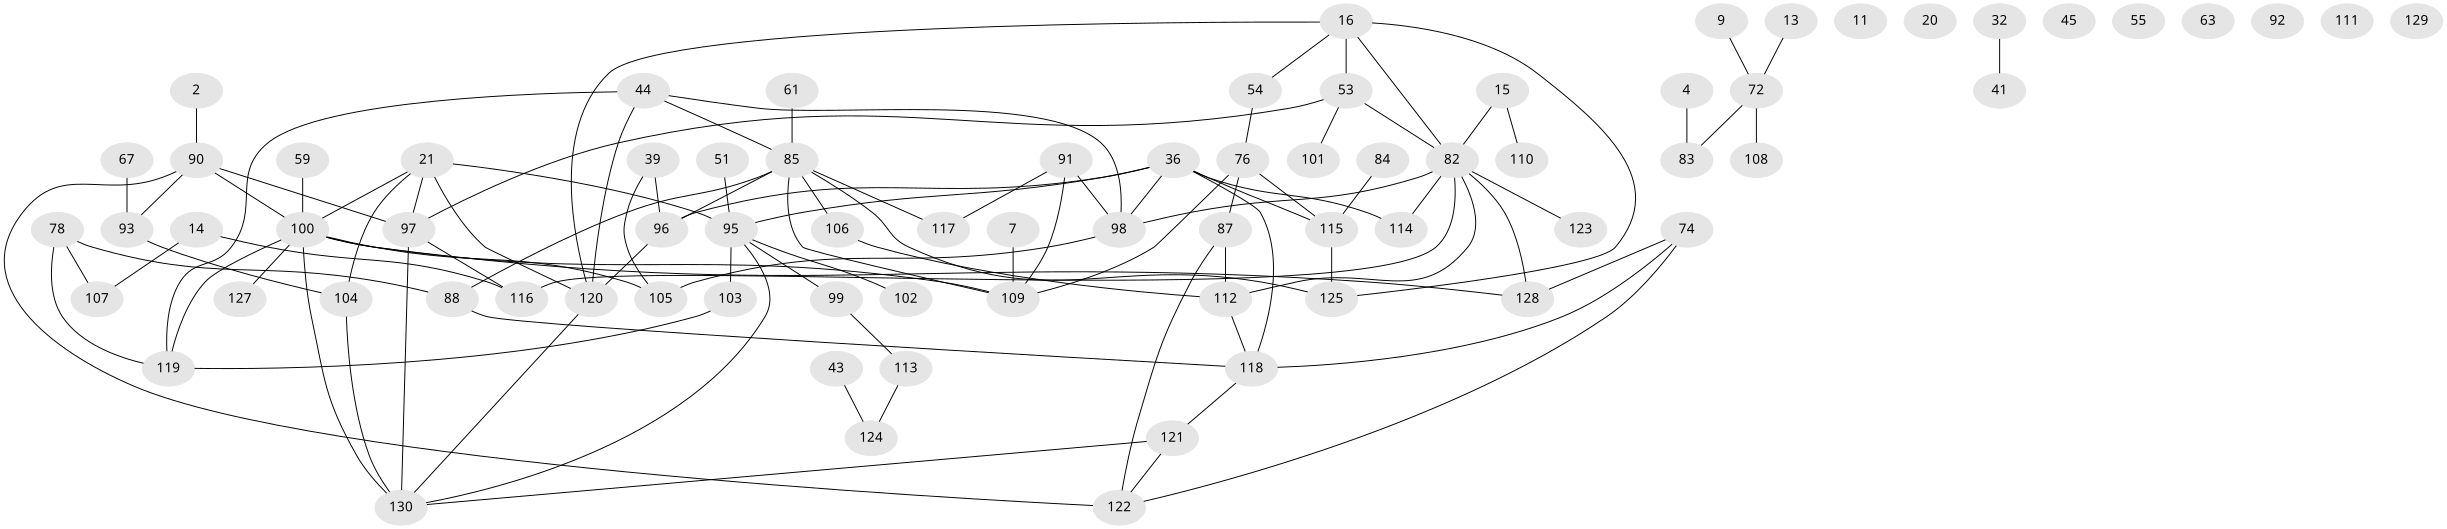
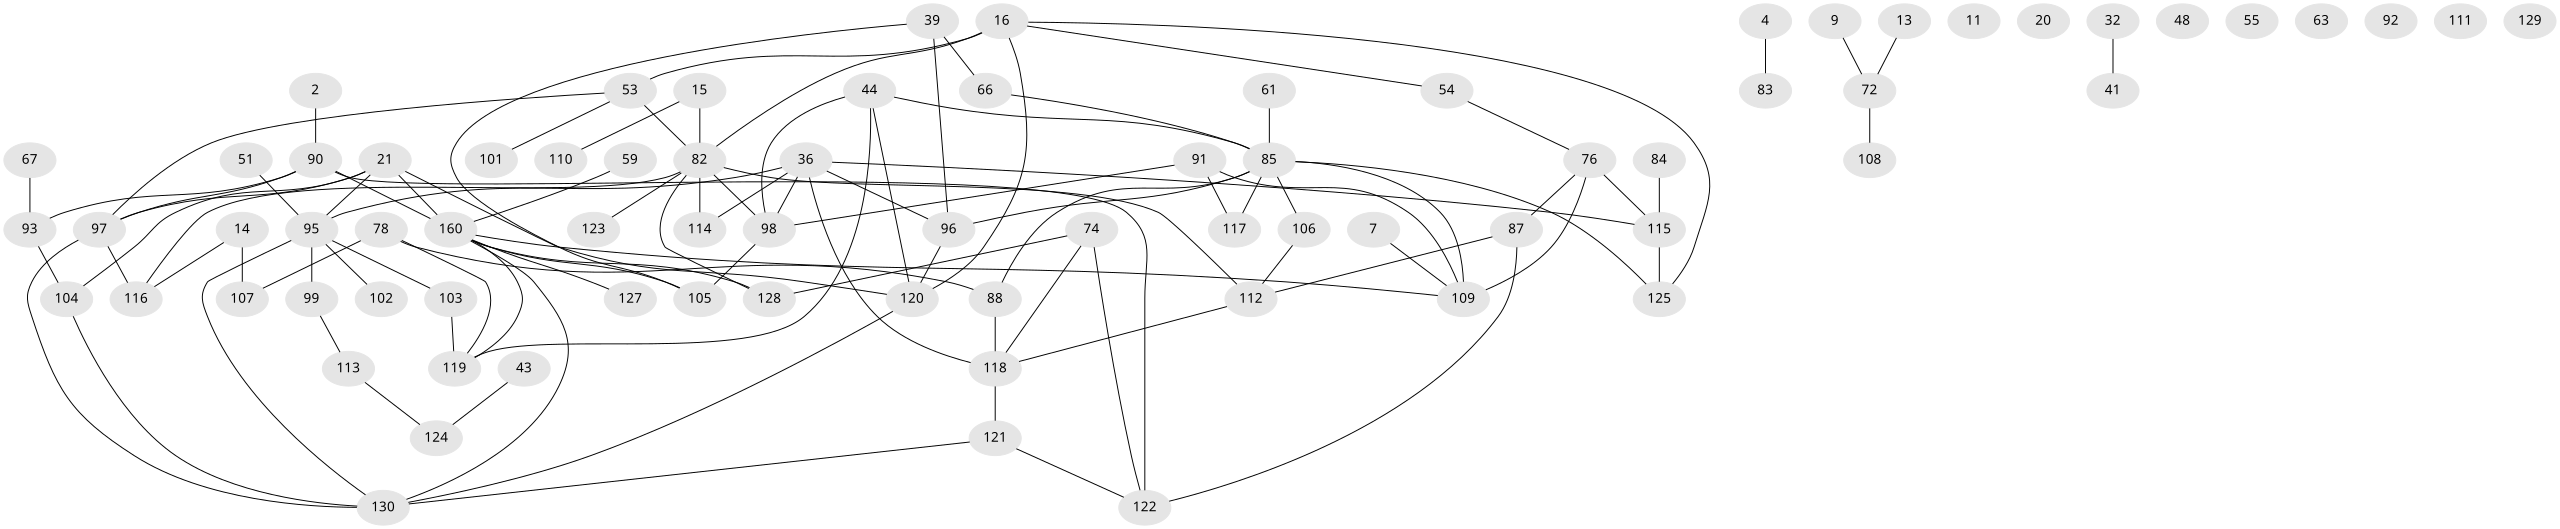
(2069, 21) -> (2182, 21)
none -> (986, 91)
(1722, 125) -> none
(303, 230) -> (451, 230)
